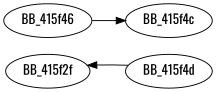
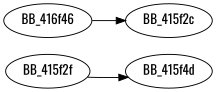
(48, 21) -> (48, 21)
(169, 21) -> (169, 21)
(113, 65) -> (103, 78)
